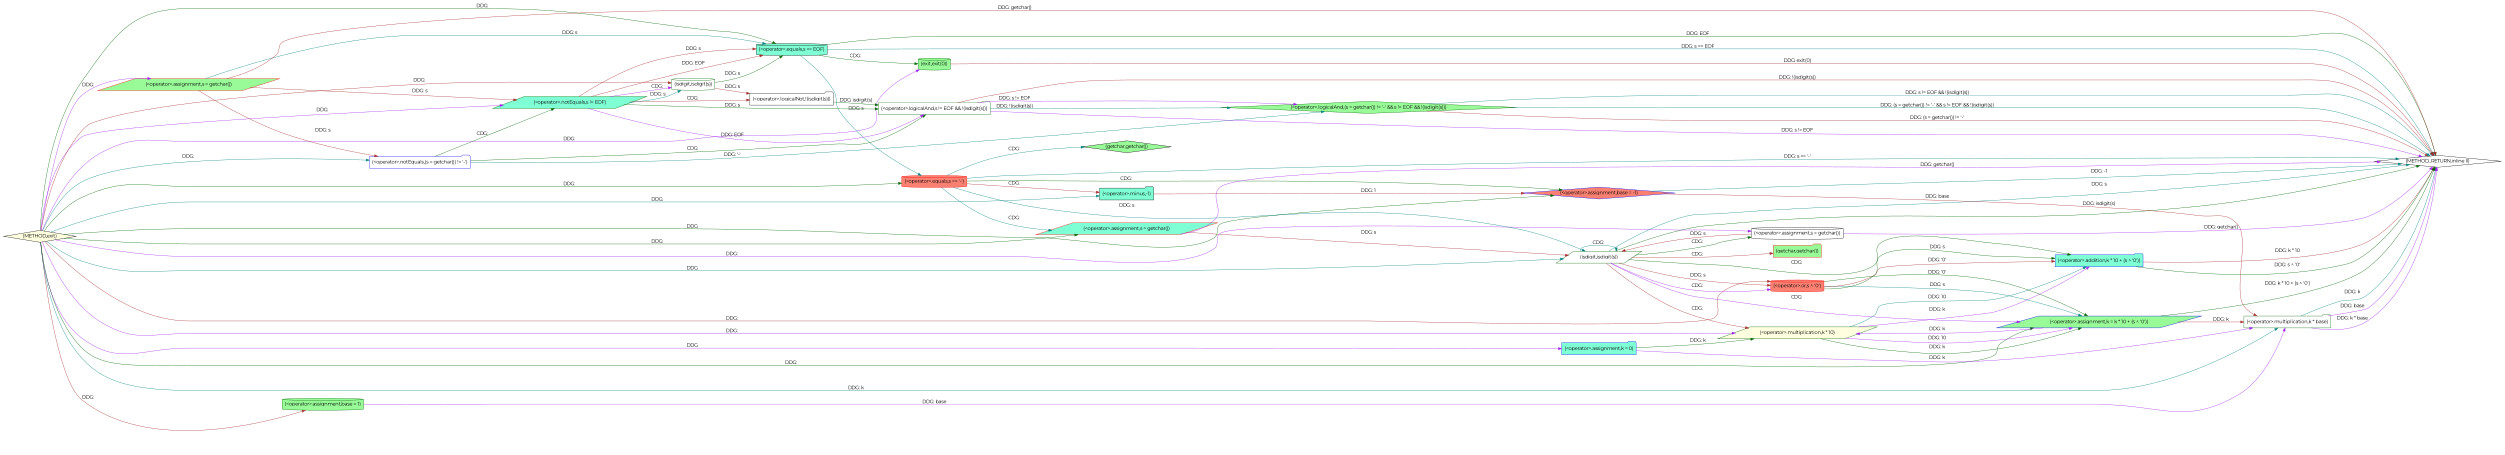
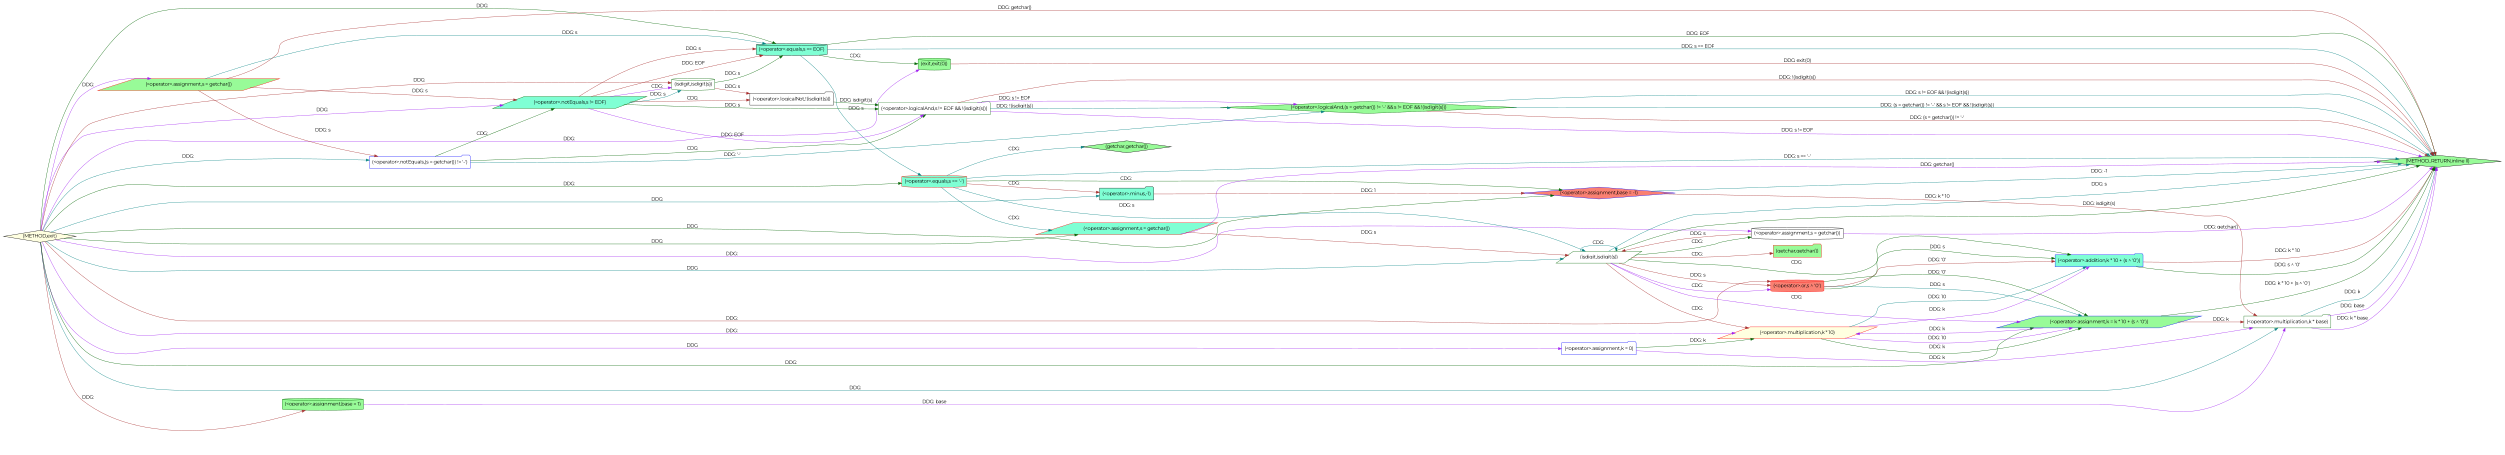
(2438, 161) -> (2438, 161)
(934, 181) -> (934, 181)
(1937, 197) -> (1937, 197)
(1797, 333) -> (1797, 333)
(1599, 349) -> (1599, 349)
(856, 388) -> (856, 388)
